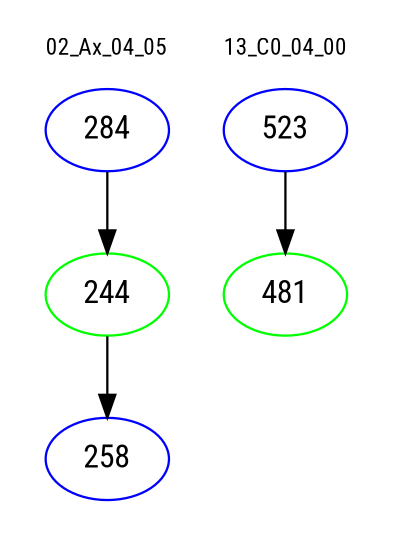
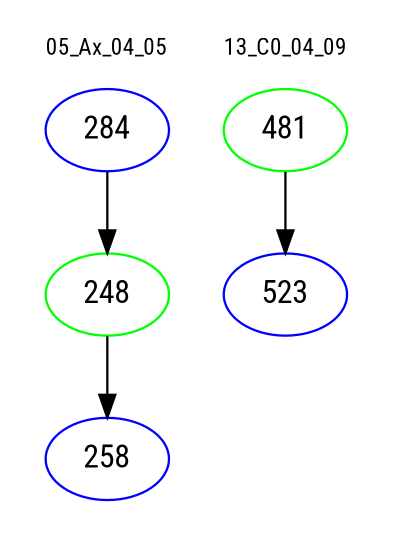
(107, 49) -> (107, 49)
(287, 49) -> (287, 49)
(285, 201) -> (285, 201)
(107, 295) -> (107, 295)
